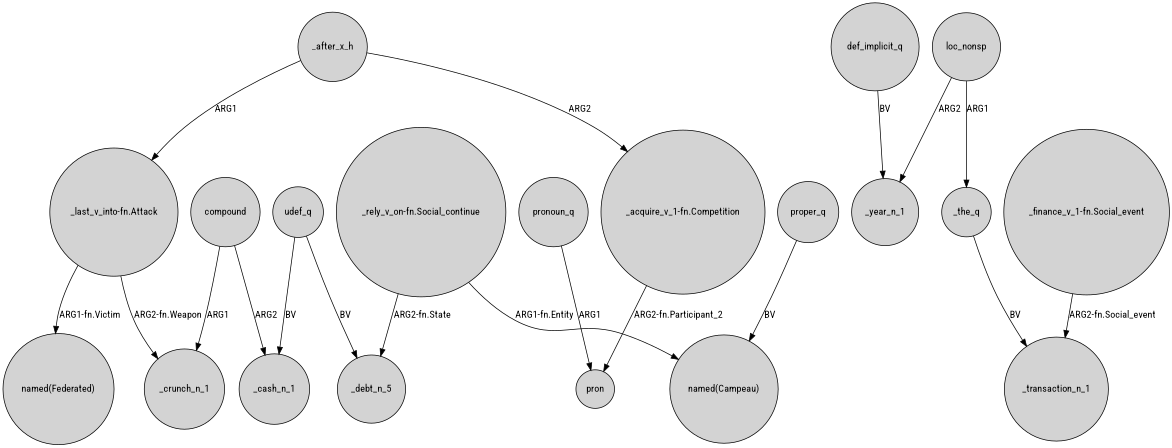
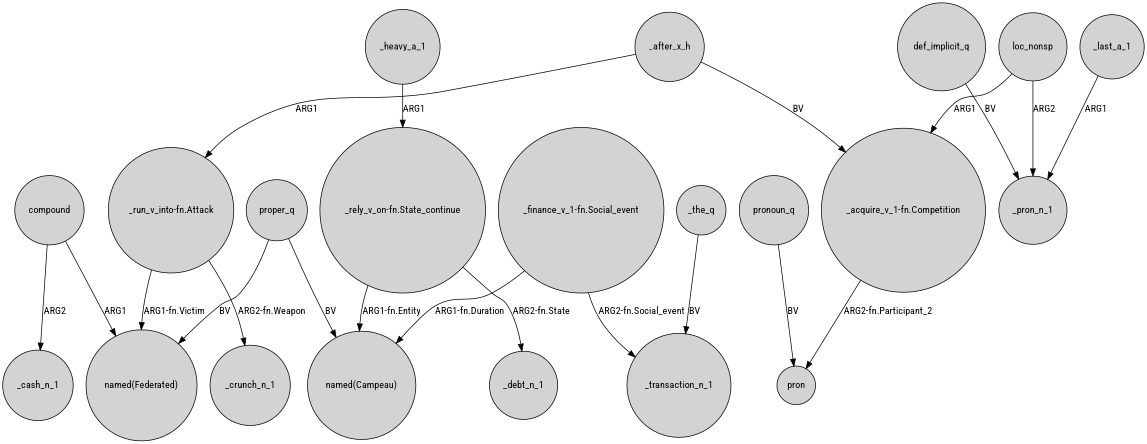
none -> (403, 47)
none -> (1112, 47)
(580, 109) -> (798, 109)
(966, 131) -> (968, 97)
(114, 212) -> (171, 210)
(298, 212) -> none
(421, 212) -> (403, 210)
(885, 212) -> (1033, 210)
(210, 295) -> (89, 285)
none -> (236, 297)
none -> (460, 299)
(590, 315) -> (793, 311)
(371, 389) -> (524, 385)
